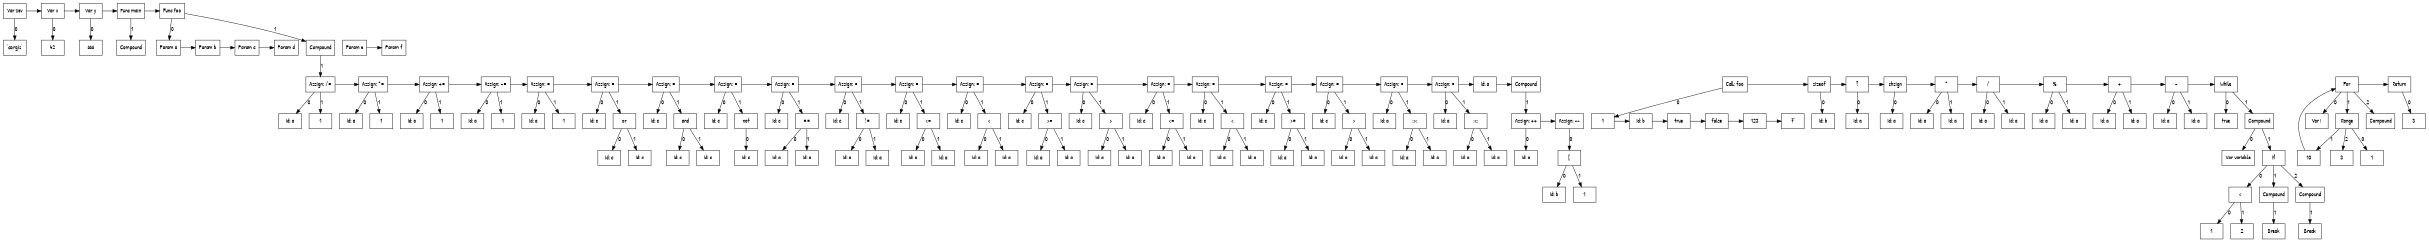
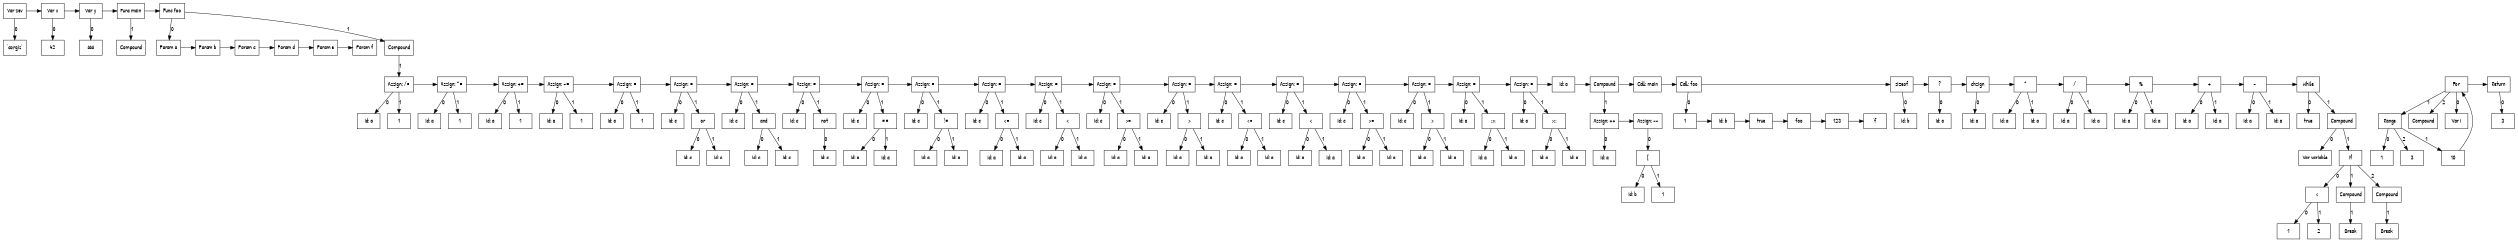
none -> (304, 48)
none -> (1648, 84)
(1717, 121) -> (1799, 121)
